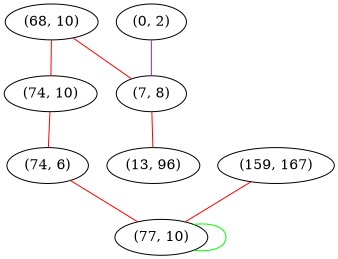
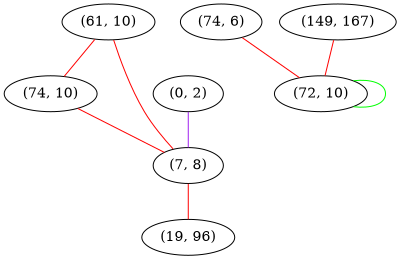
(52, 22) -> (108, 22)
(49, 130) -> (121, 130)
(153, 166) -> (188, 237)
(276, 166) -> (338, 22)
(161, 237) -> (321, 94)
